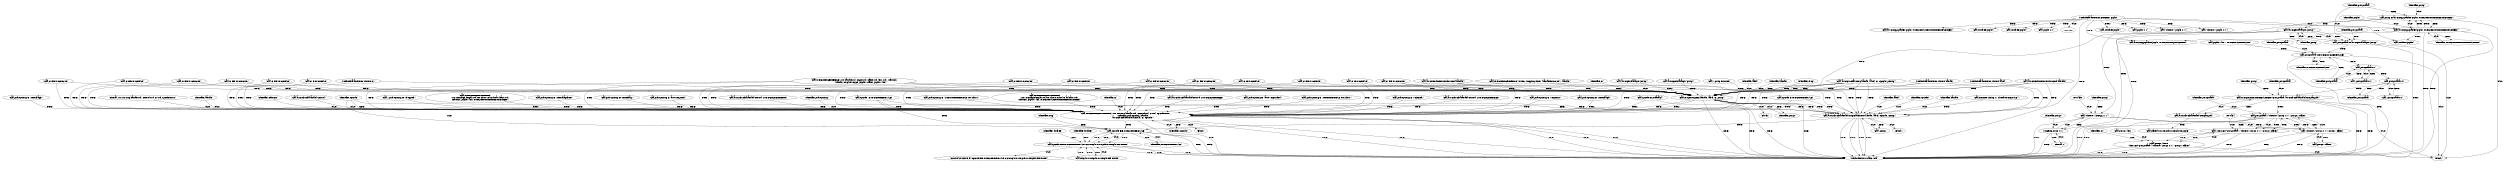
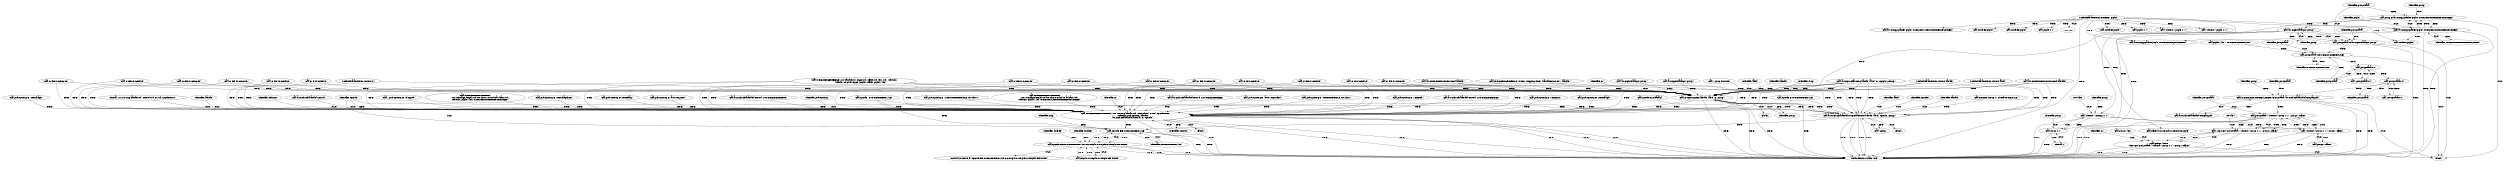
(2310, 24) -> (2310, 24)
(2178, 124) -> (2211, 35)
(2053, 131) -> (2053, 131)
(2366, 150) -> none
